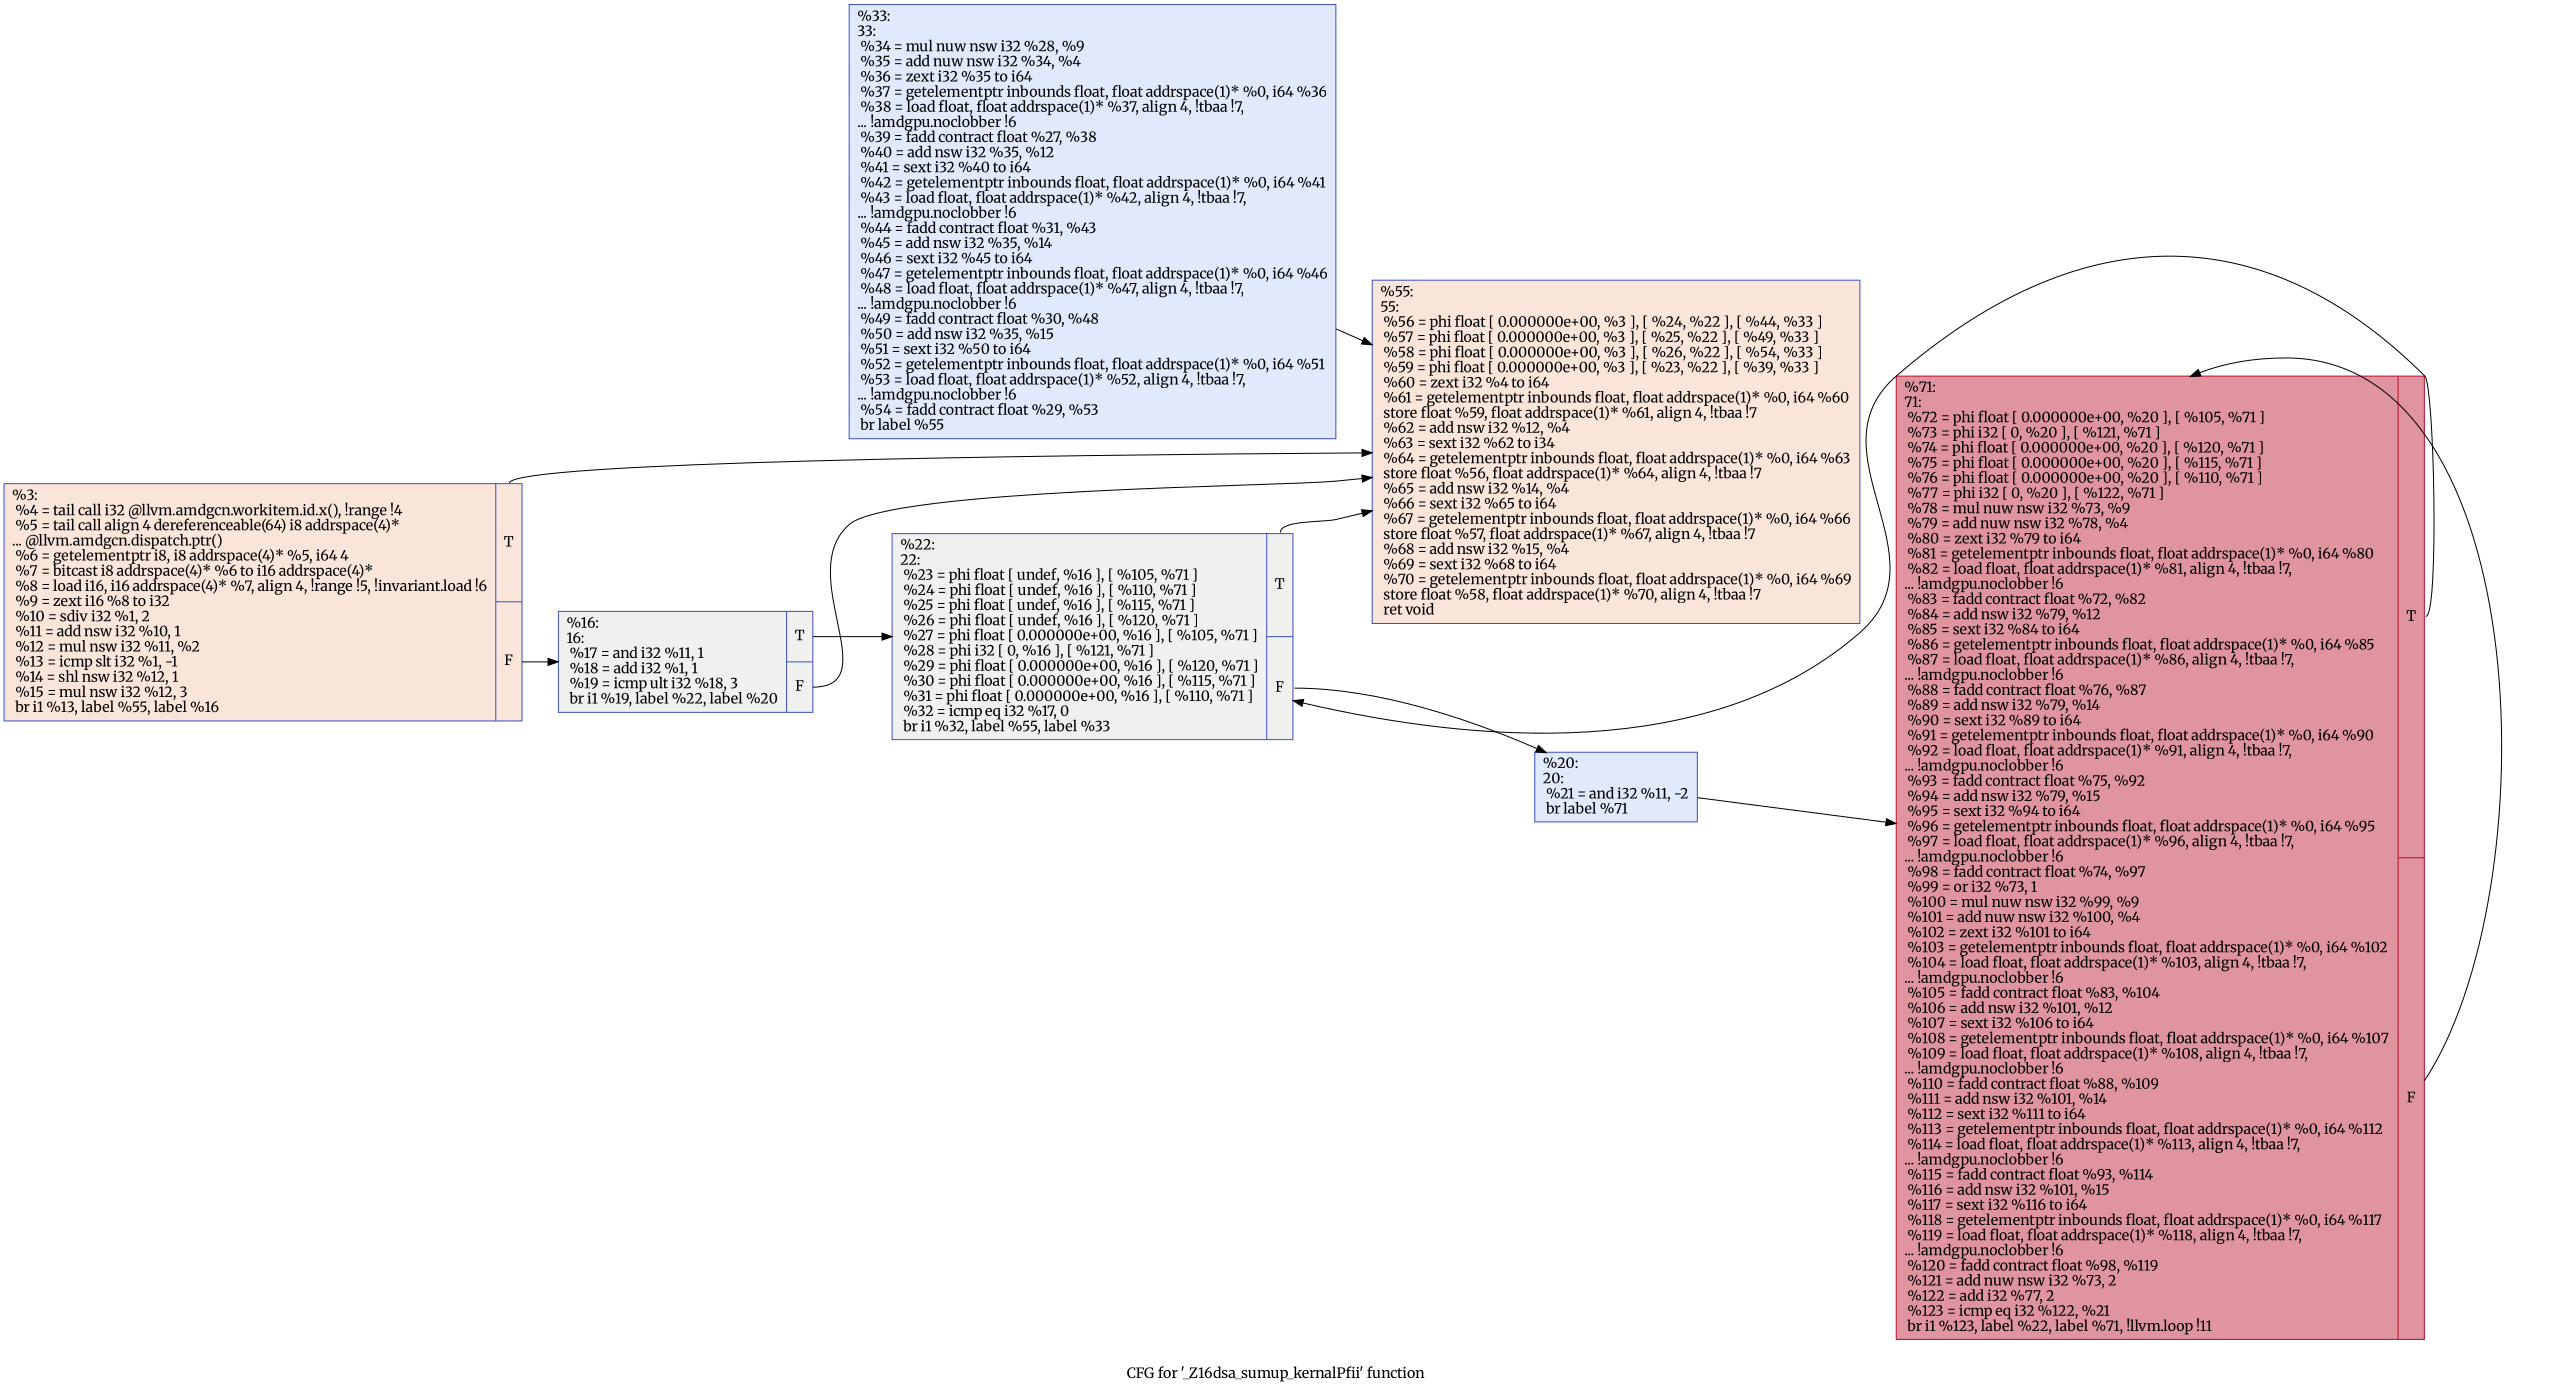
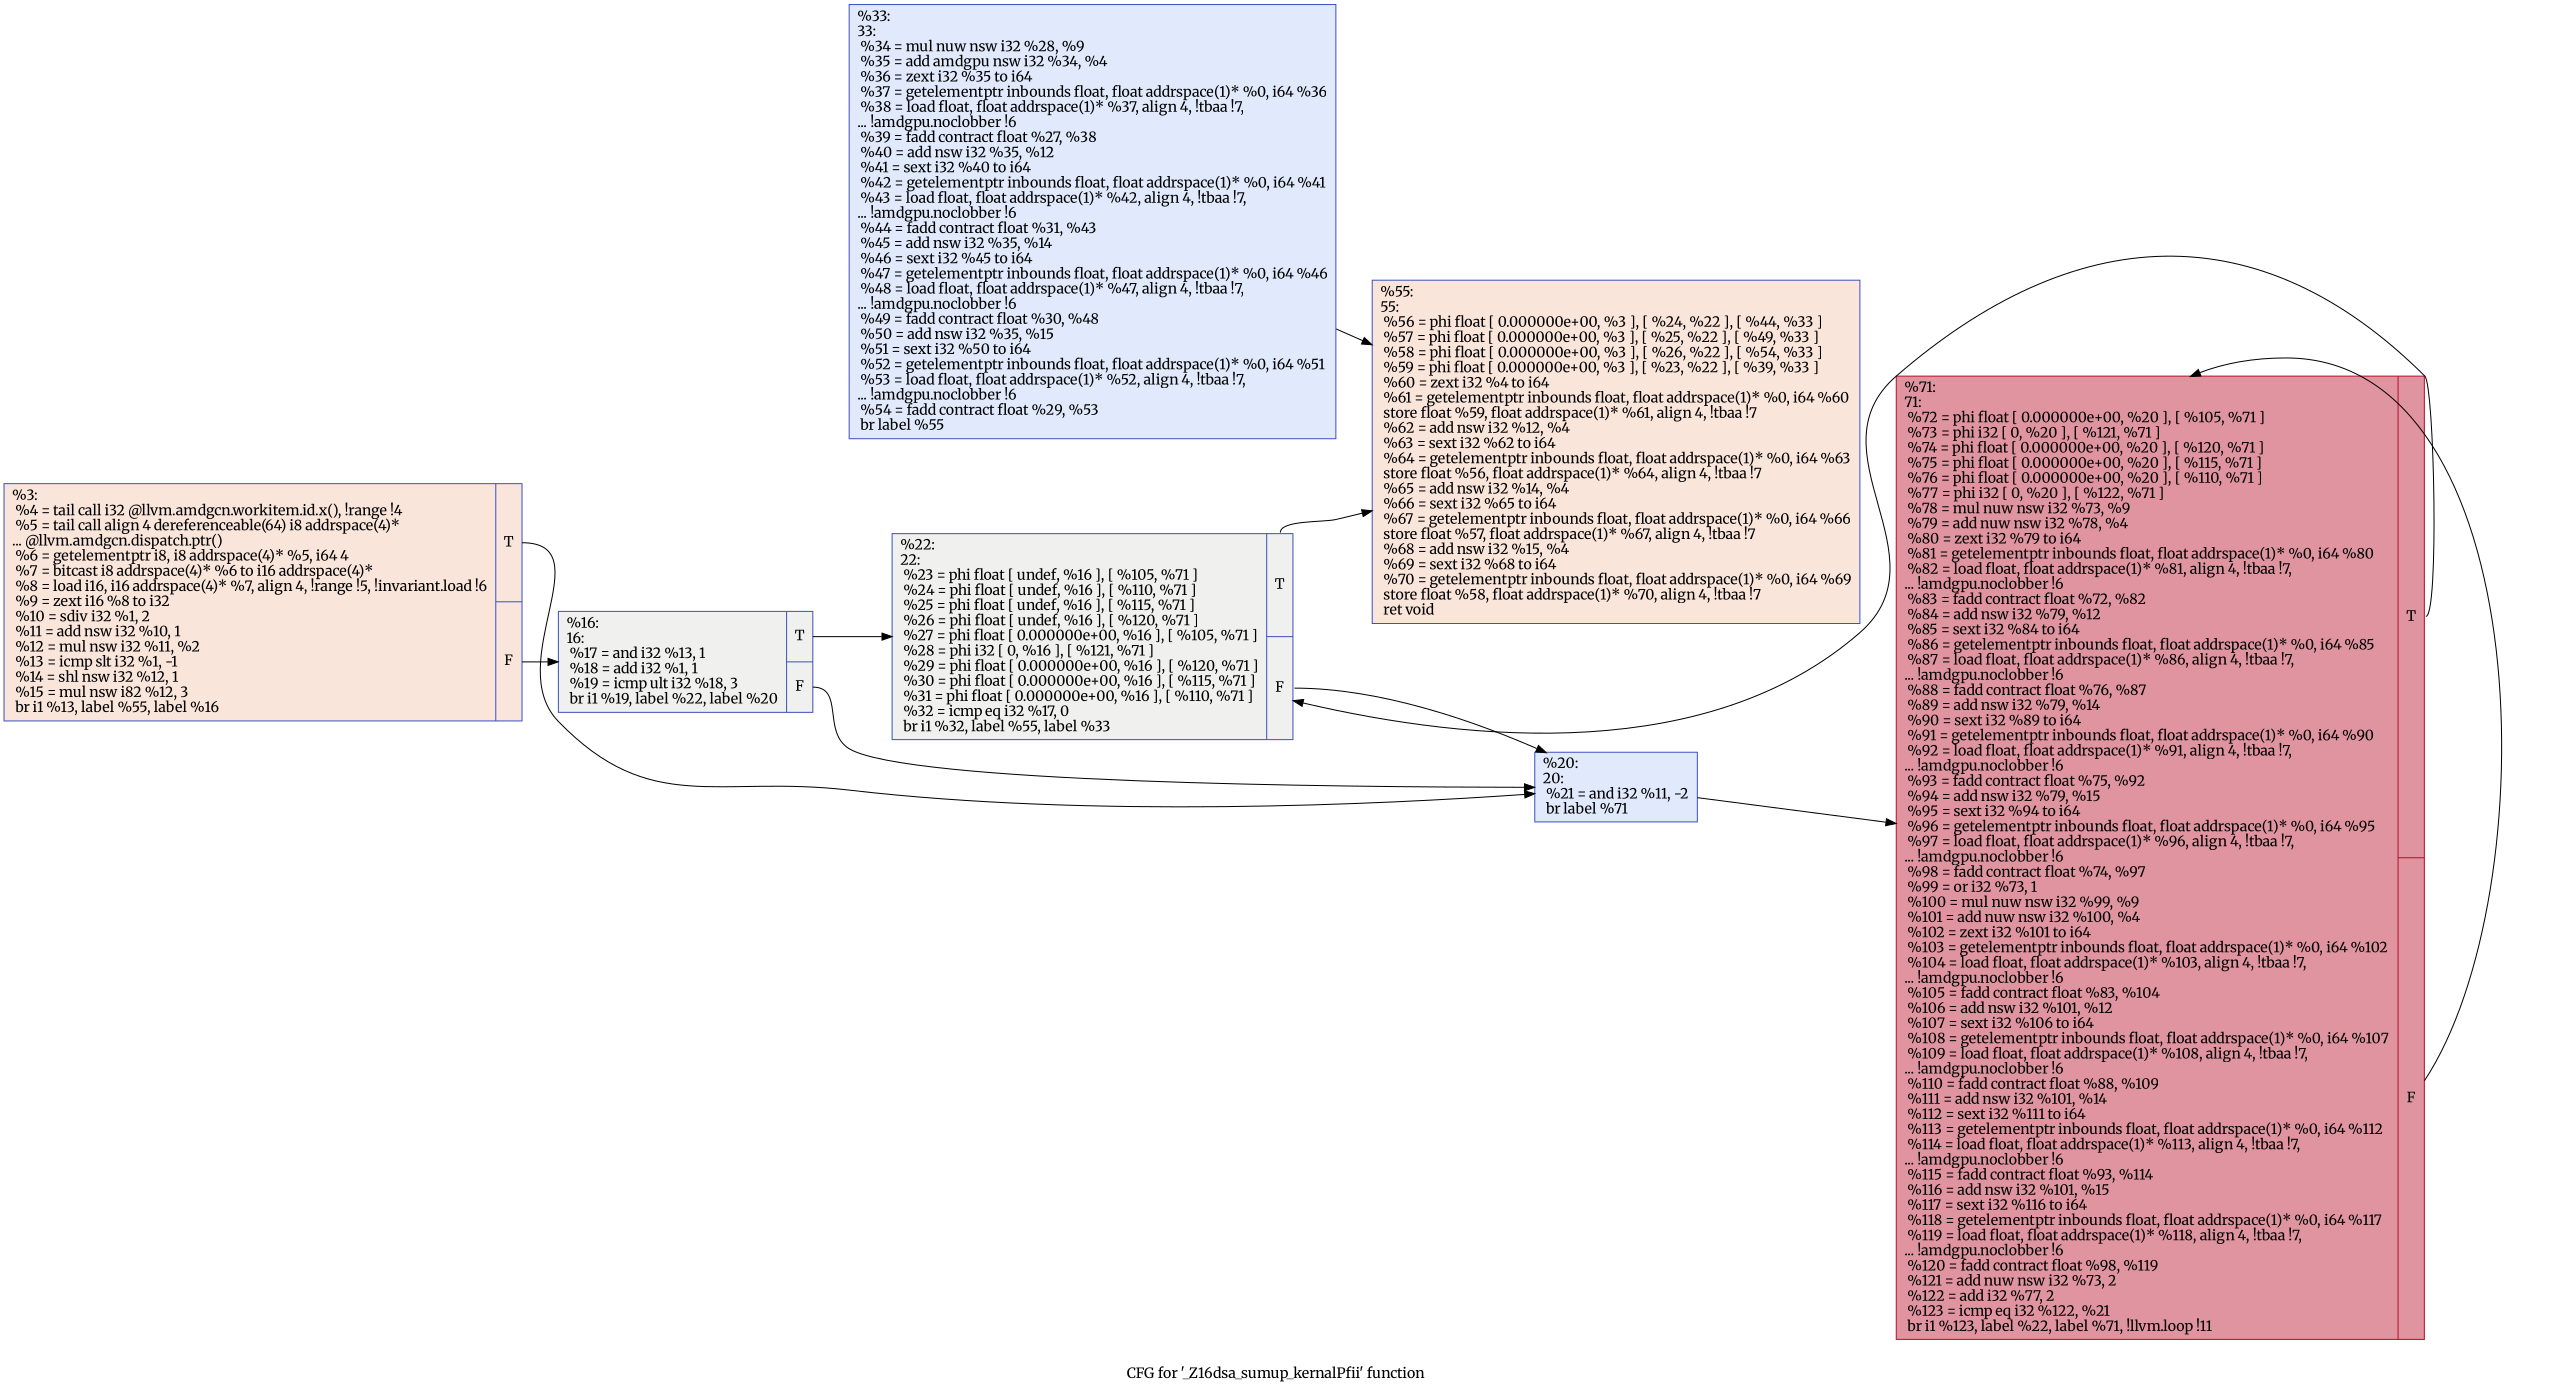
(969, 62) -> (982, 62)
(1468, 444) -> (1468, 444)
(935, 458) -> (930, 798)
(1011, 496) -> (1147, 781)
(635, 654) -> (636, 654)
(100, 693) -> (100, 693)
